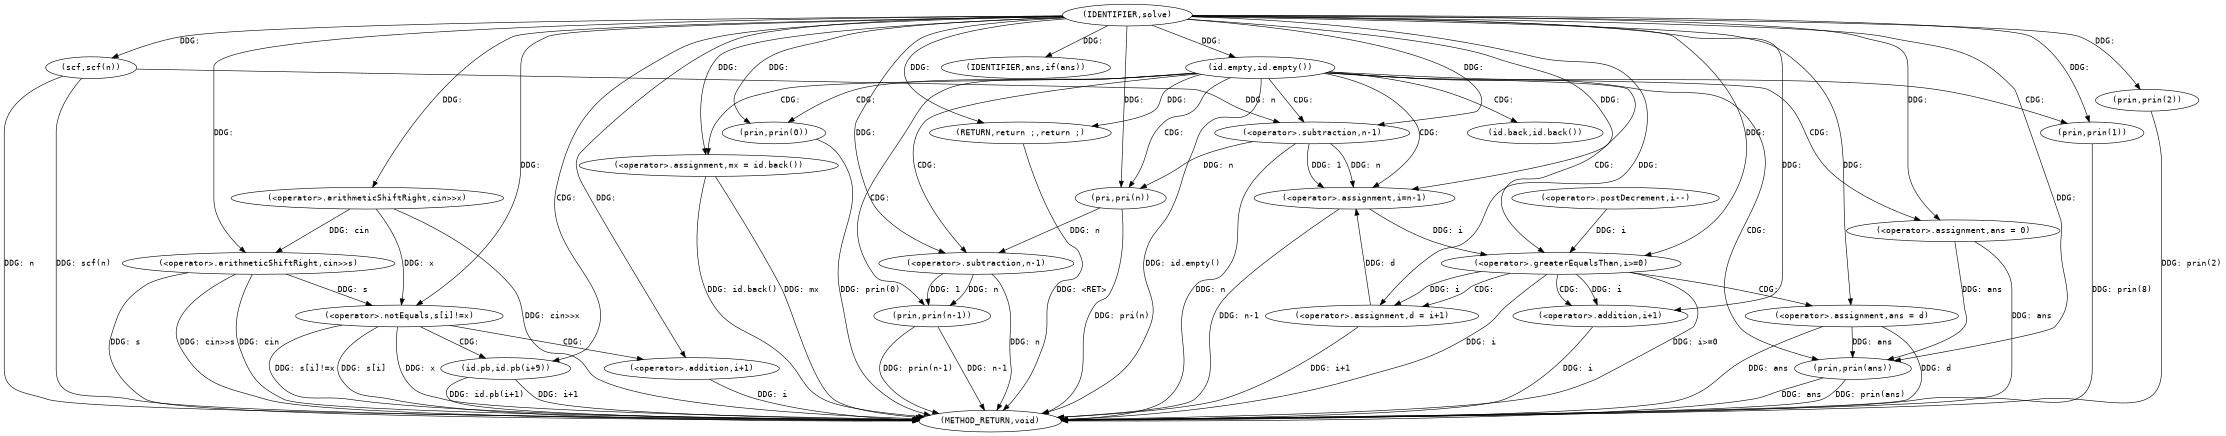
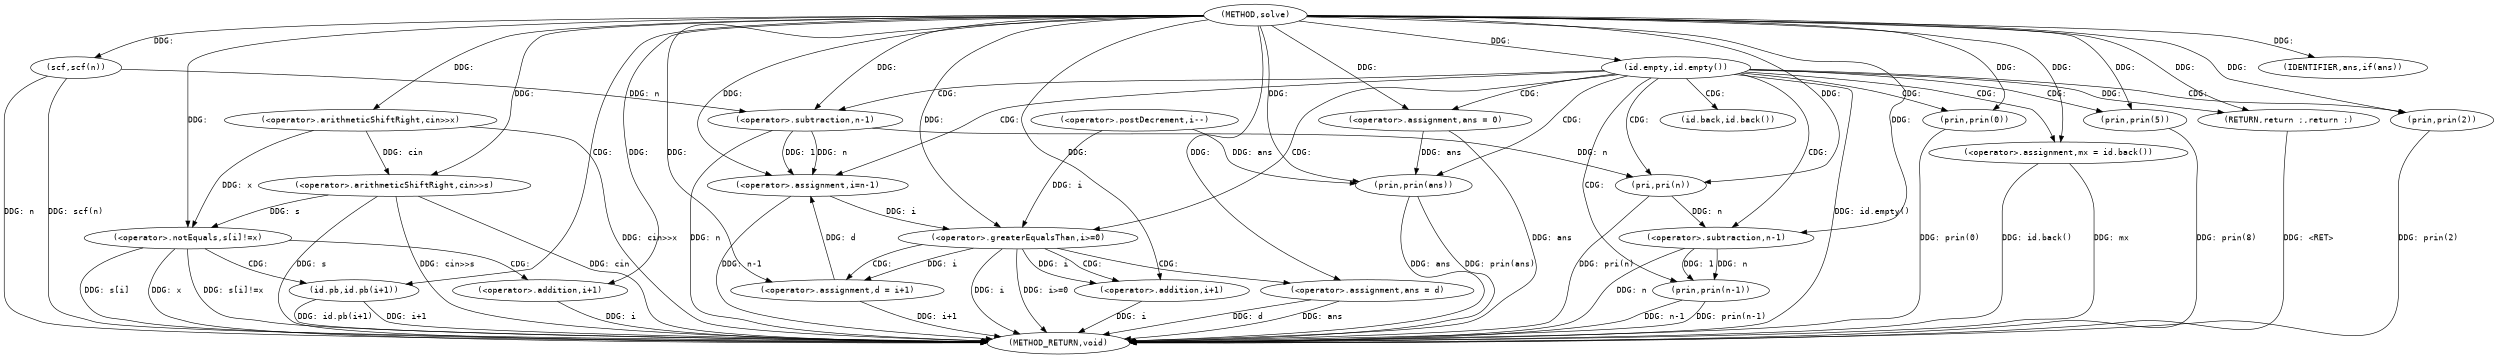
(1127, 15) -> (1255, 15)
none -> (2075, 85)
(2092, 133) -> (2135, 120)
(1852, 339) -> (1267, 175)
(506, 369) -> (354, 291)
